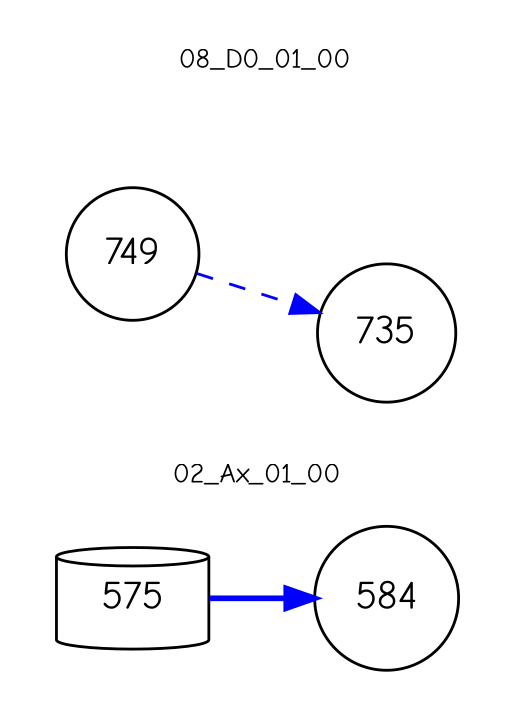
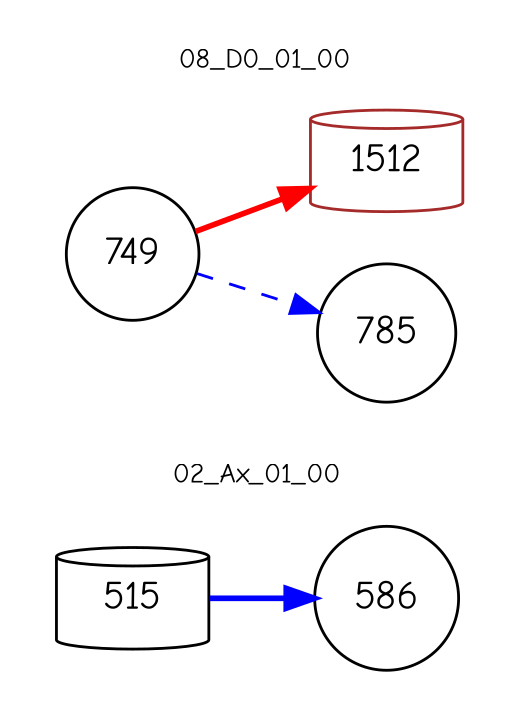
none -> (387, 161)
(387, 333) -> (387, 333)
(133, 598) -> (133, 598)
(387, 598) -> (387, 598)
